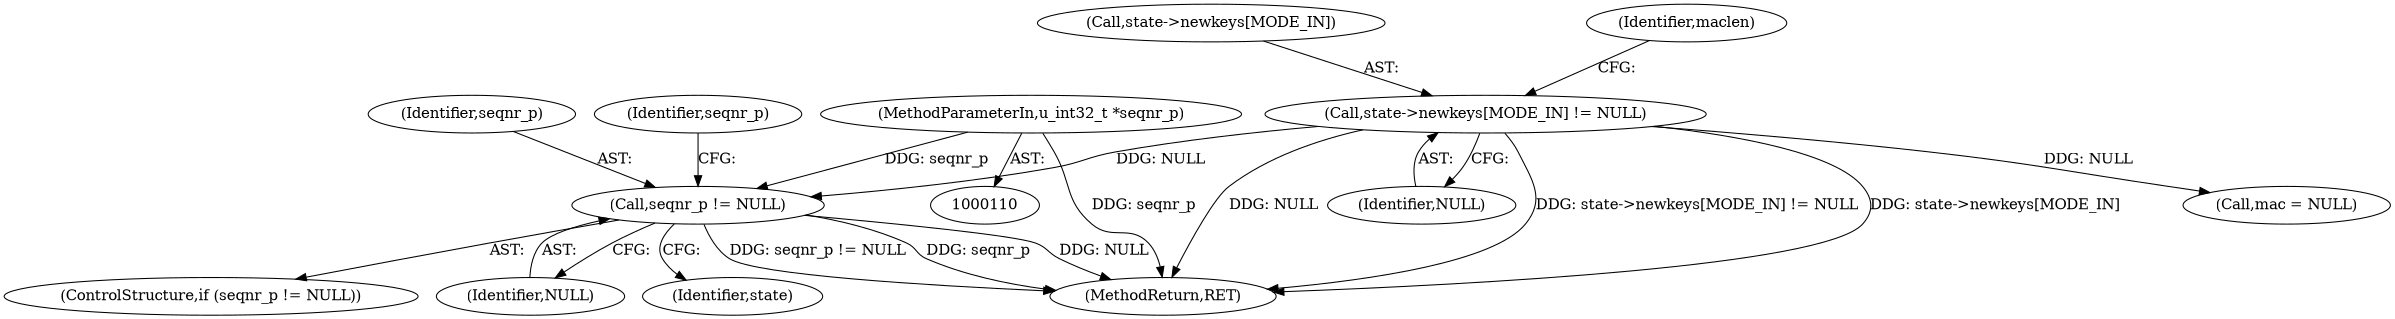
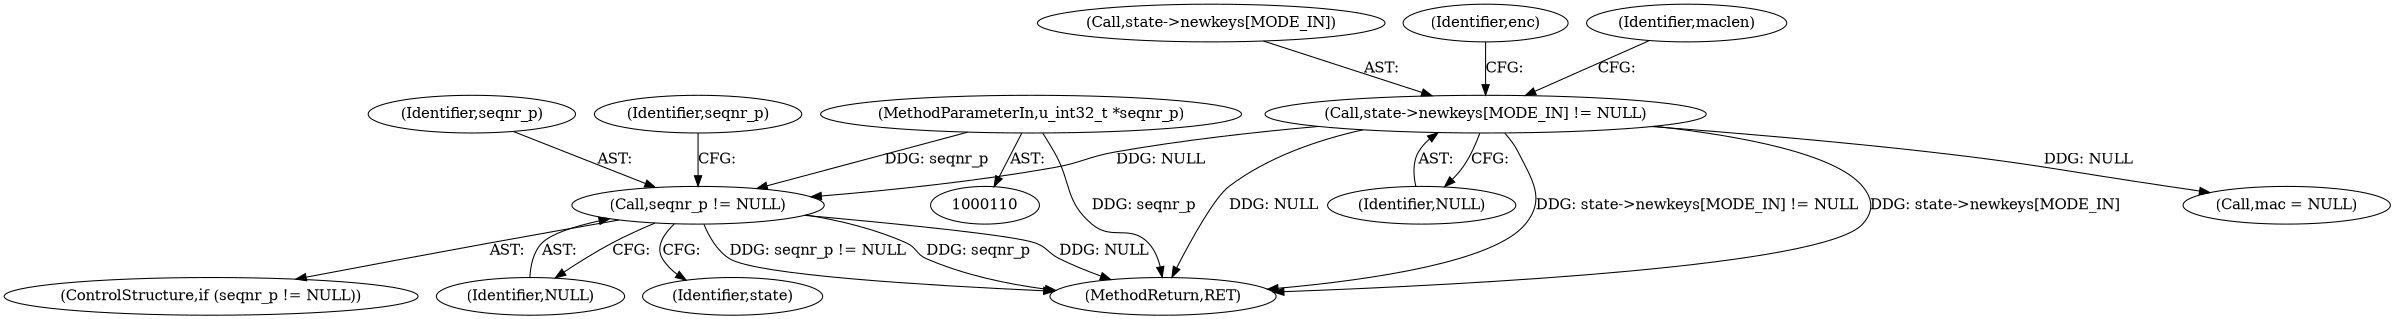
none -> (1486, 23)
